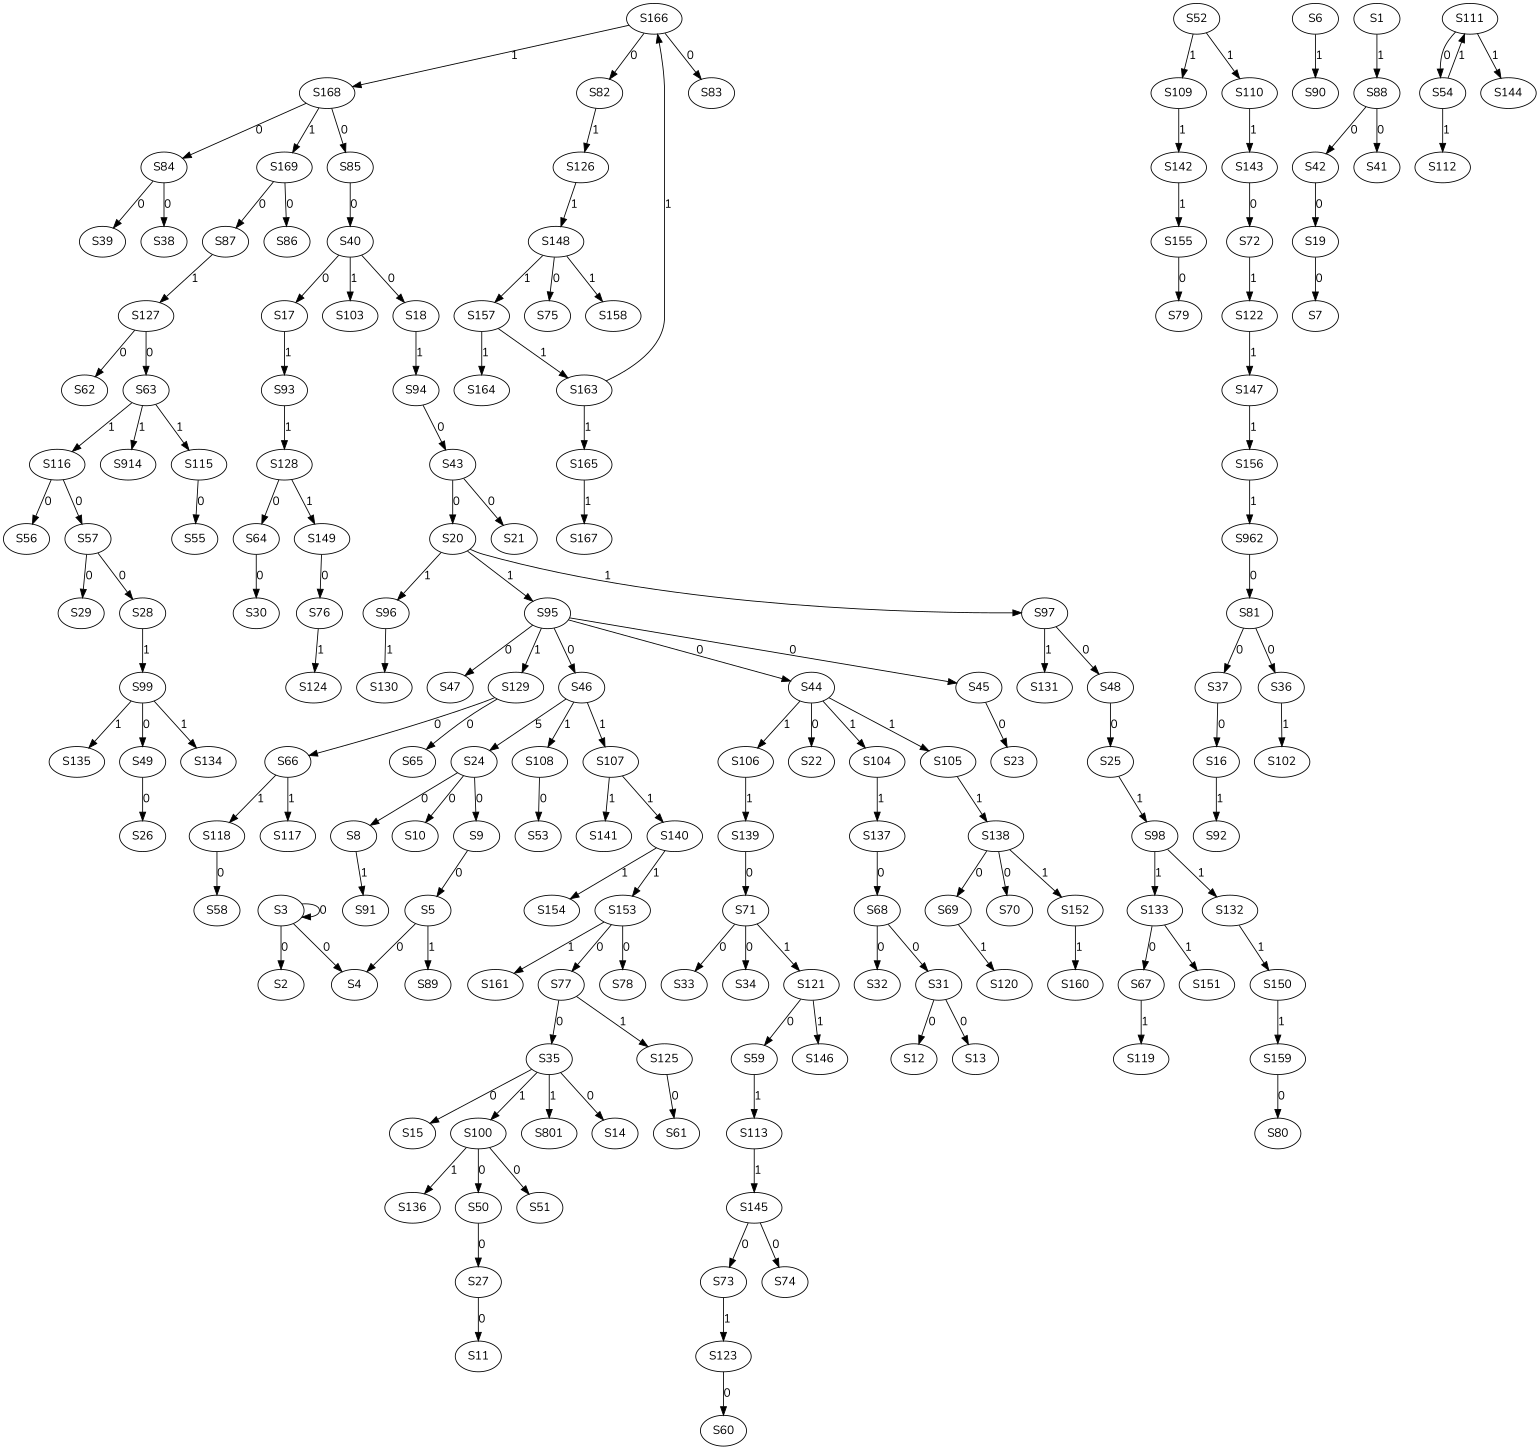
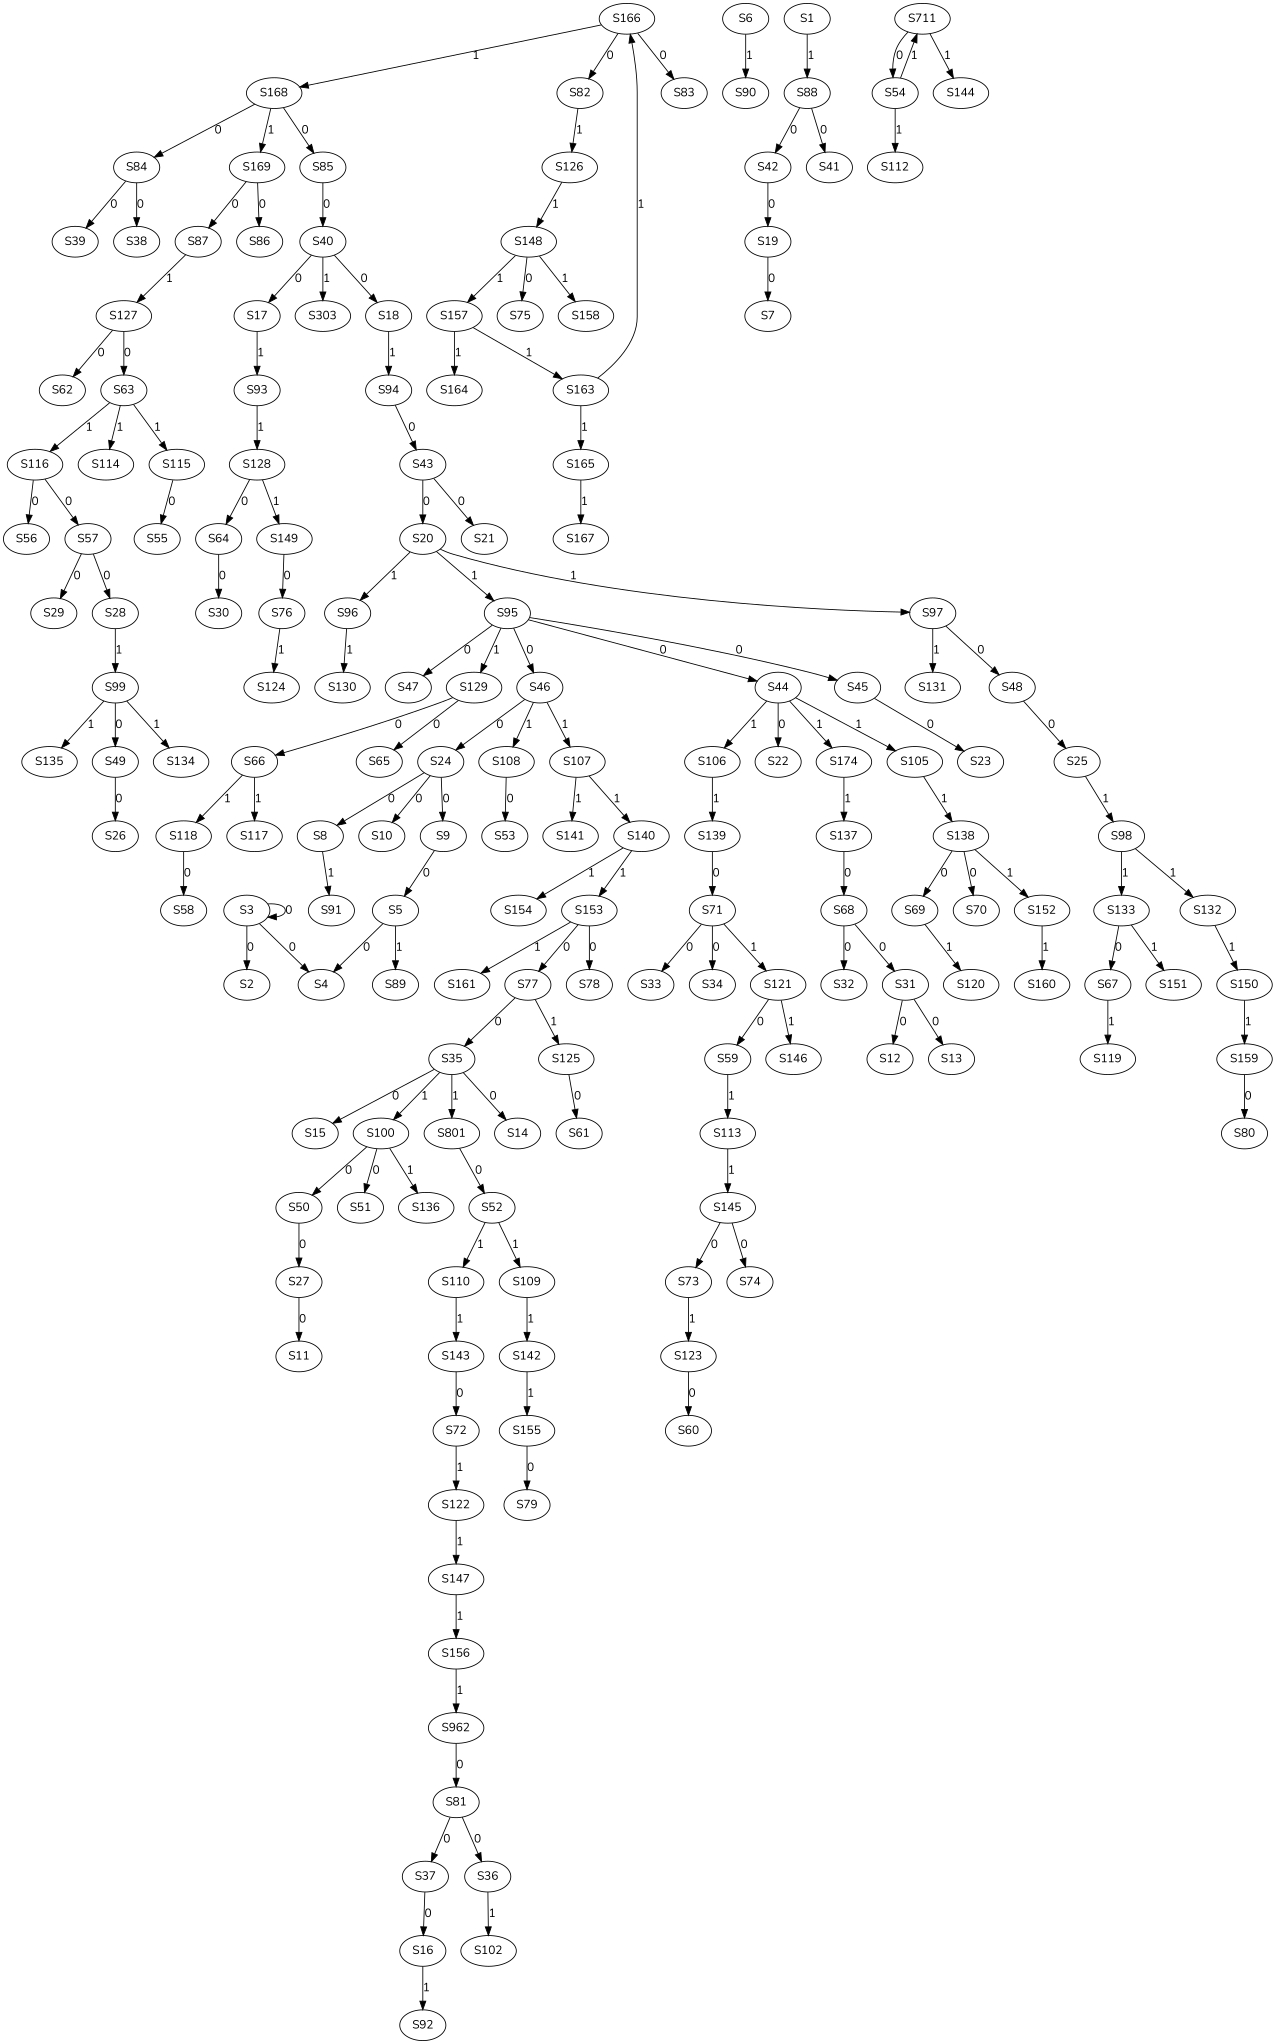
(1470, 19) -> (922, 19)
(350, 316) -> (323, 316)
(128, 465) -> (106, 465)
(539, 725) -> (500, 725)
(877, 762) -> (844, 762)
none -> (470, 1167)
